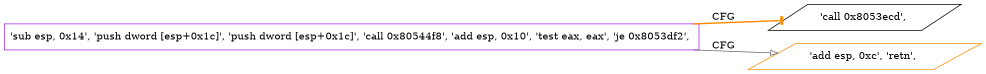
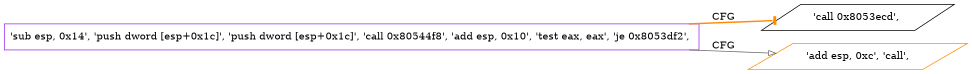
(865, 56) -> (858, 56)
